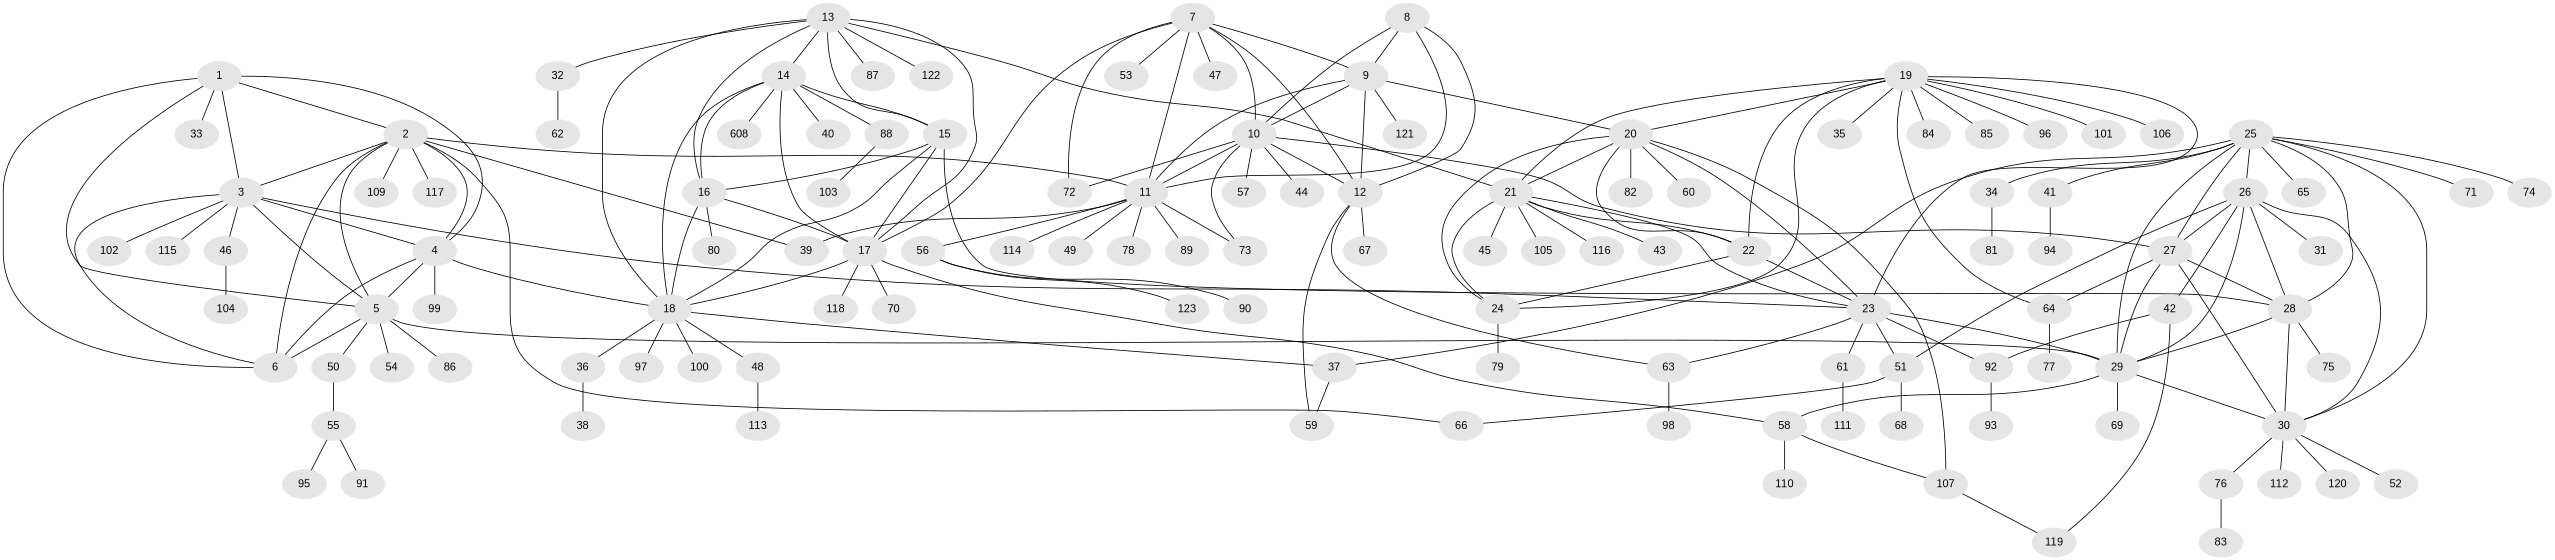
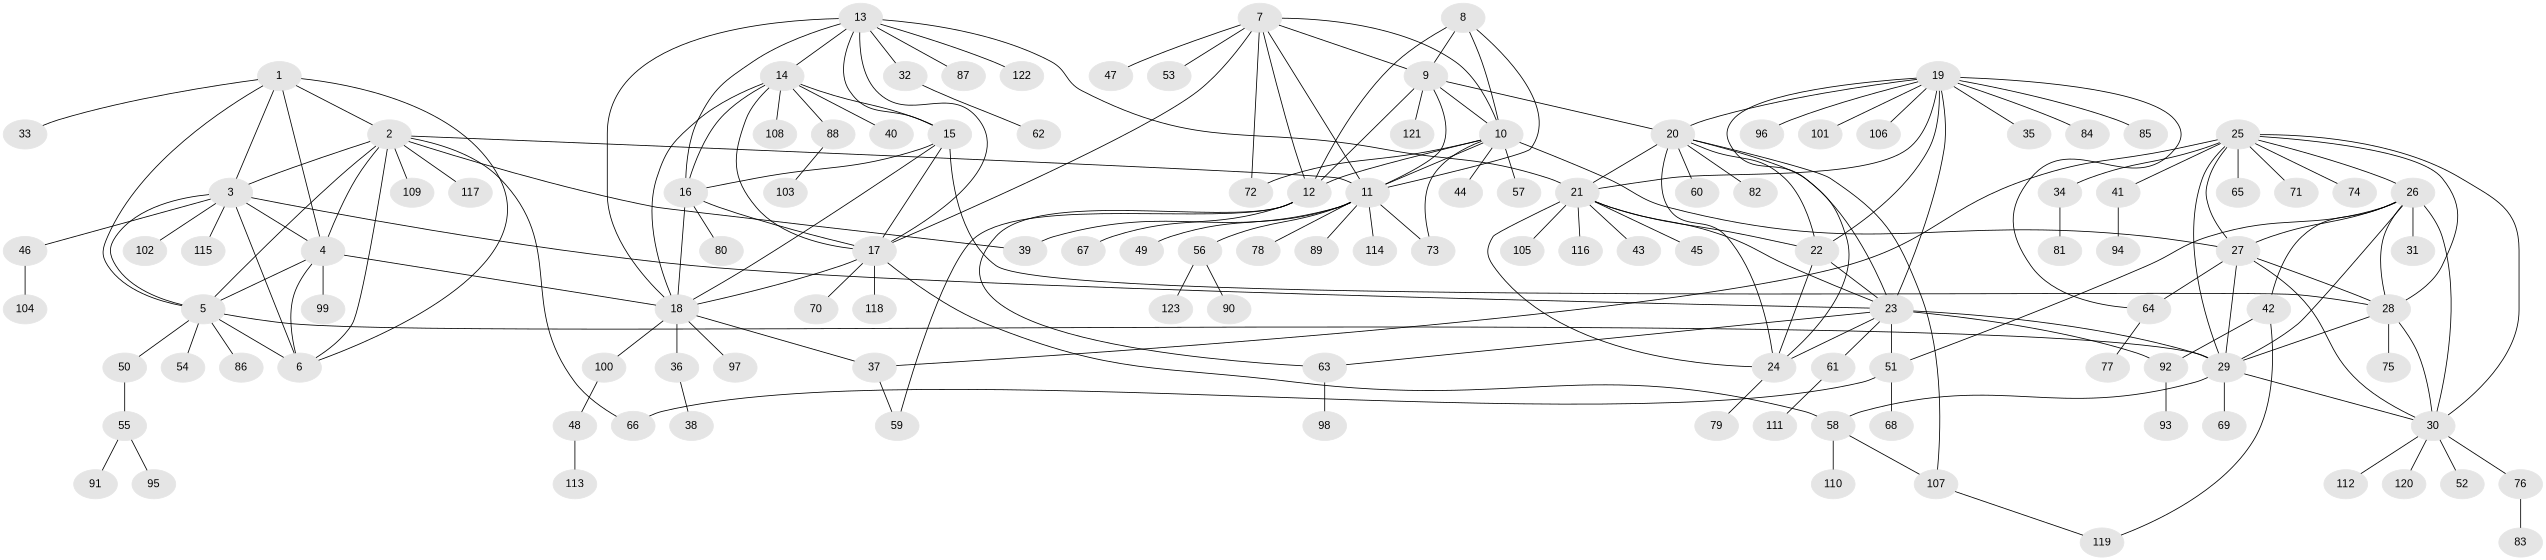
(739, 134) -> (775, 134)
(710, 336) -> (592, 392)
none -> (1833, 338)
